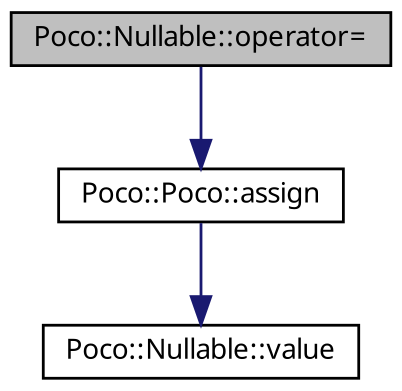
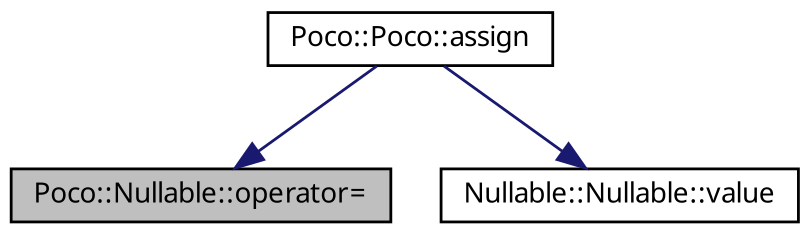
(201, 103) -> (318, 109)
(201, 352) -> (620, 195)
